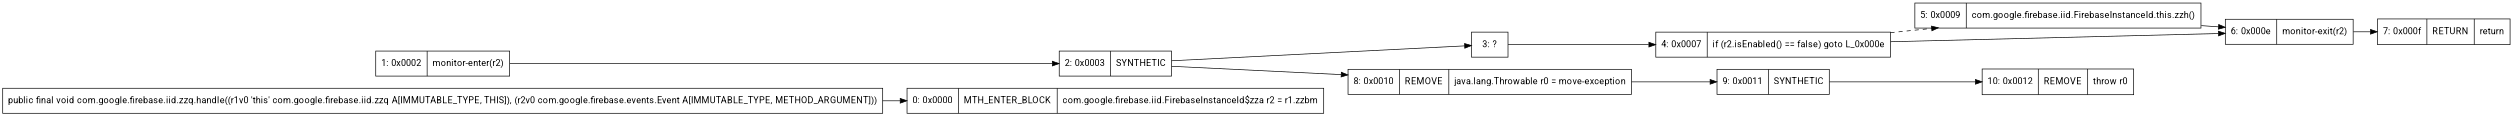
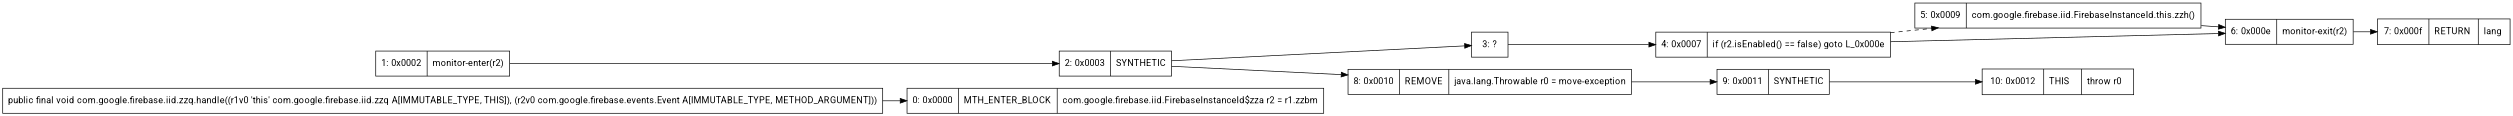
(2492, 31) -> (2493, 31)
(2063, 82) -> (2060, 82)
